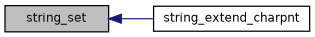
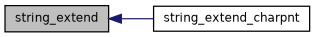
(57, 19) -> (57, 19)
